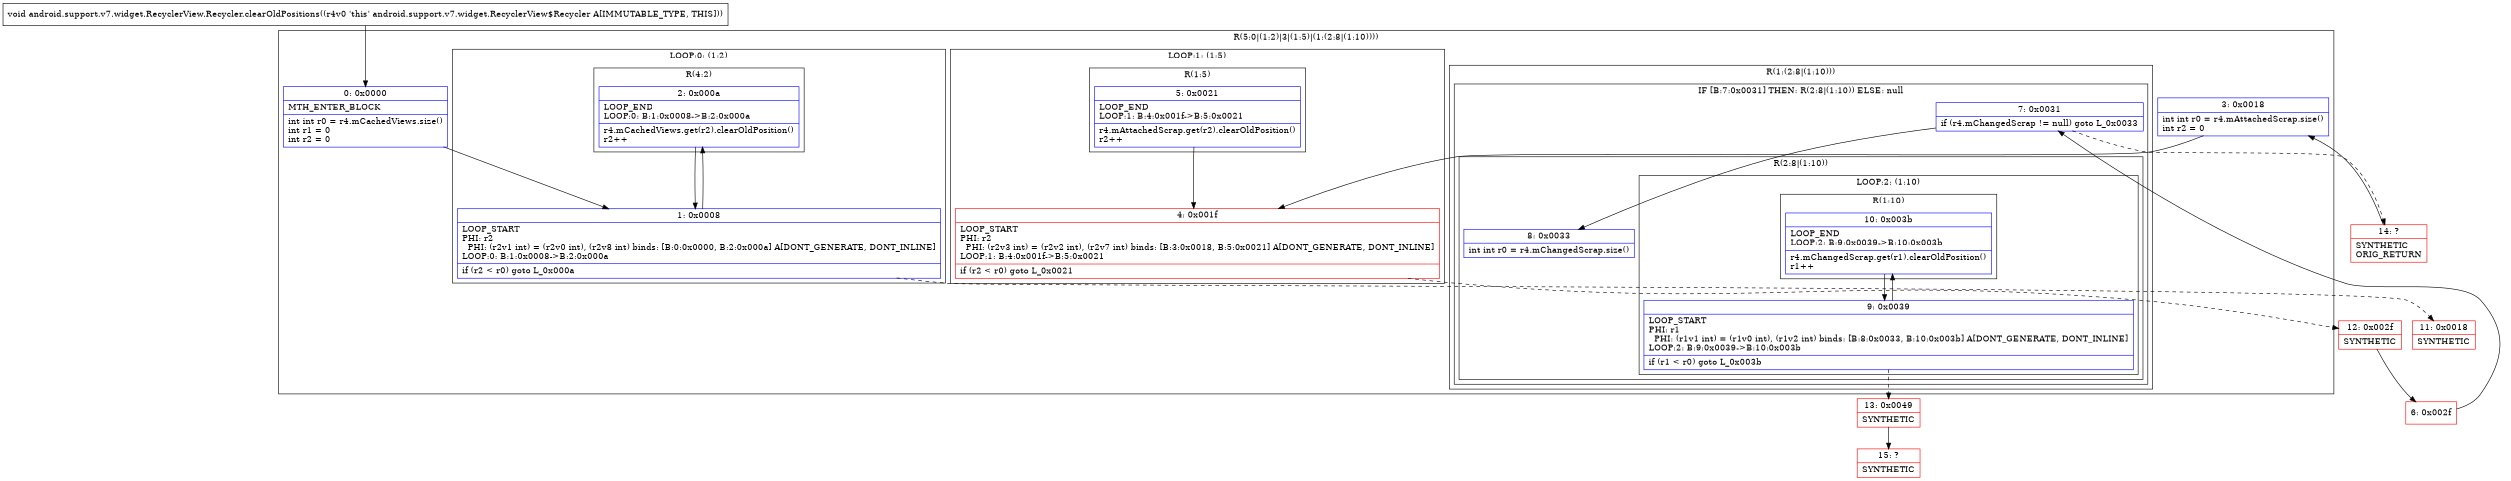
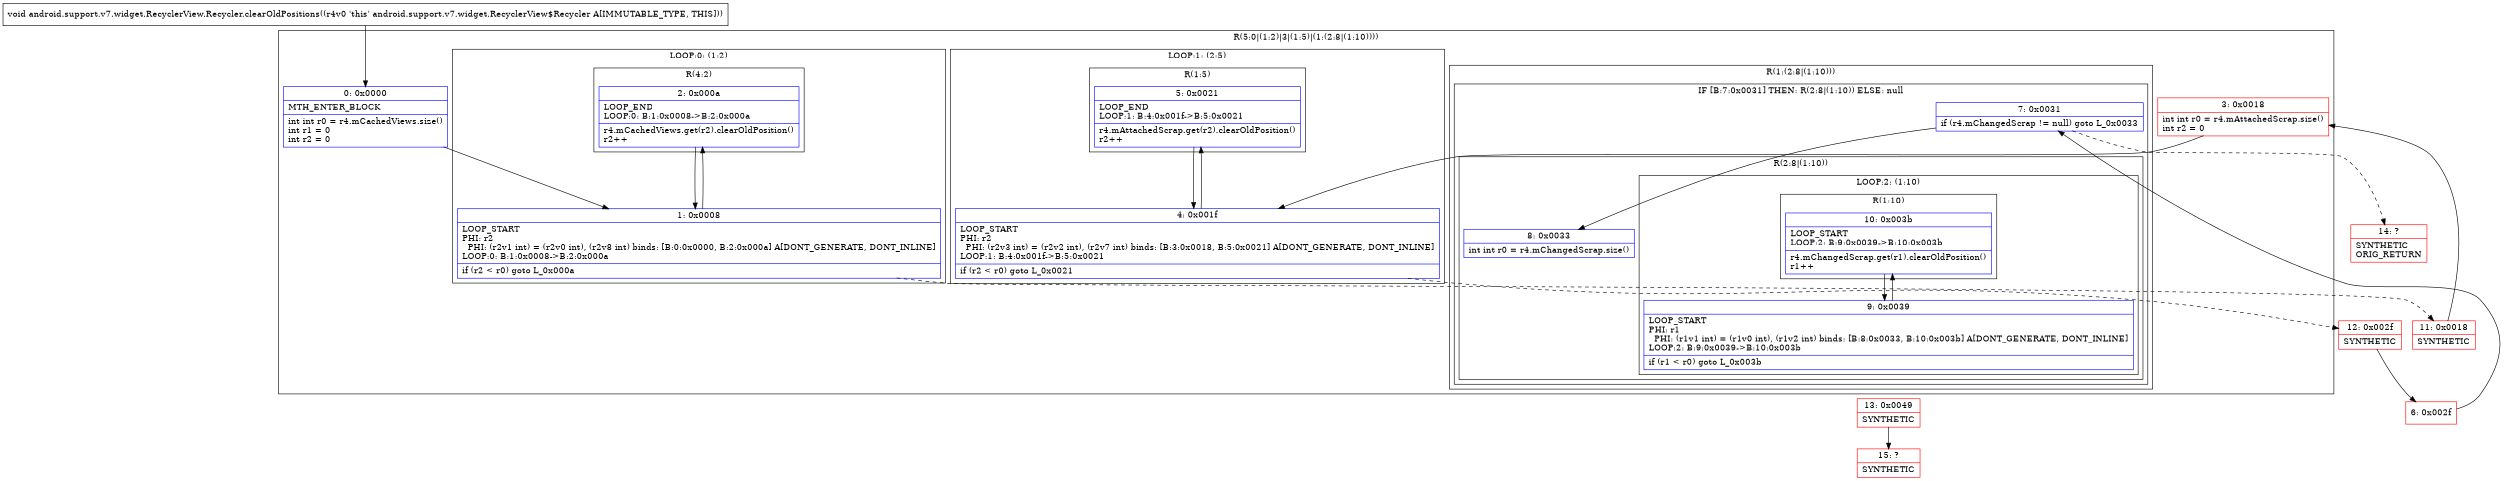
(1197, 56) -> (1197, 56)
(2243, 117) -> (2243, 117)
(2358, 174) -> (2449, 186)
none -> (1202, 181)
(1815, 234) -> (1819, 234)
(1197, 243) -> (1197, 243)
(1889, 381) -> none
